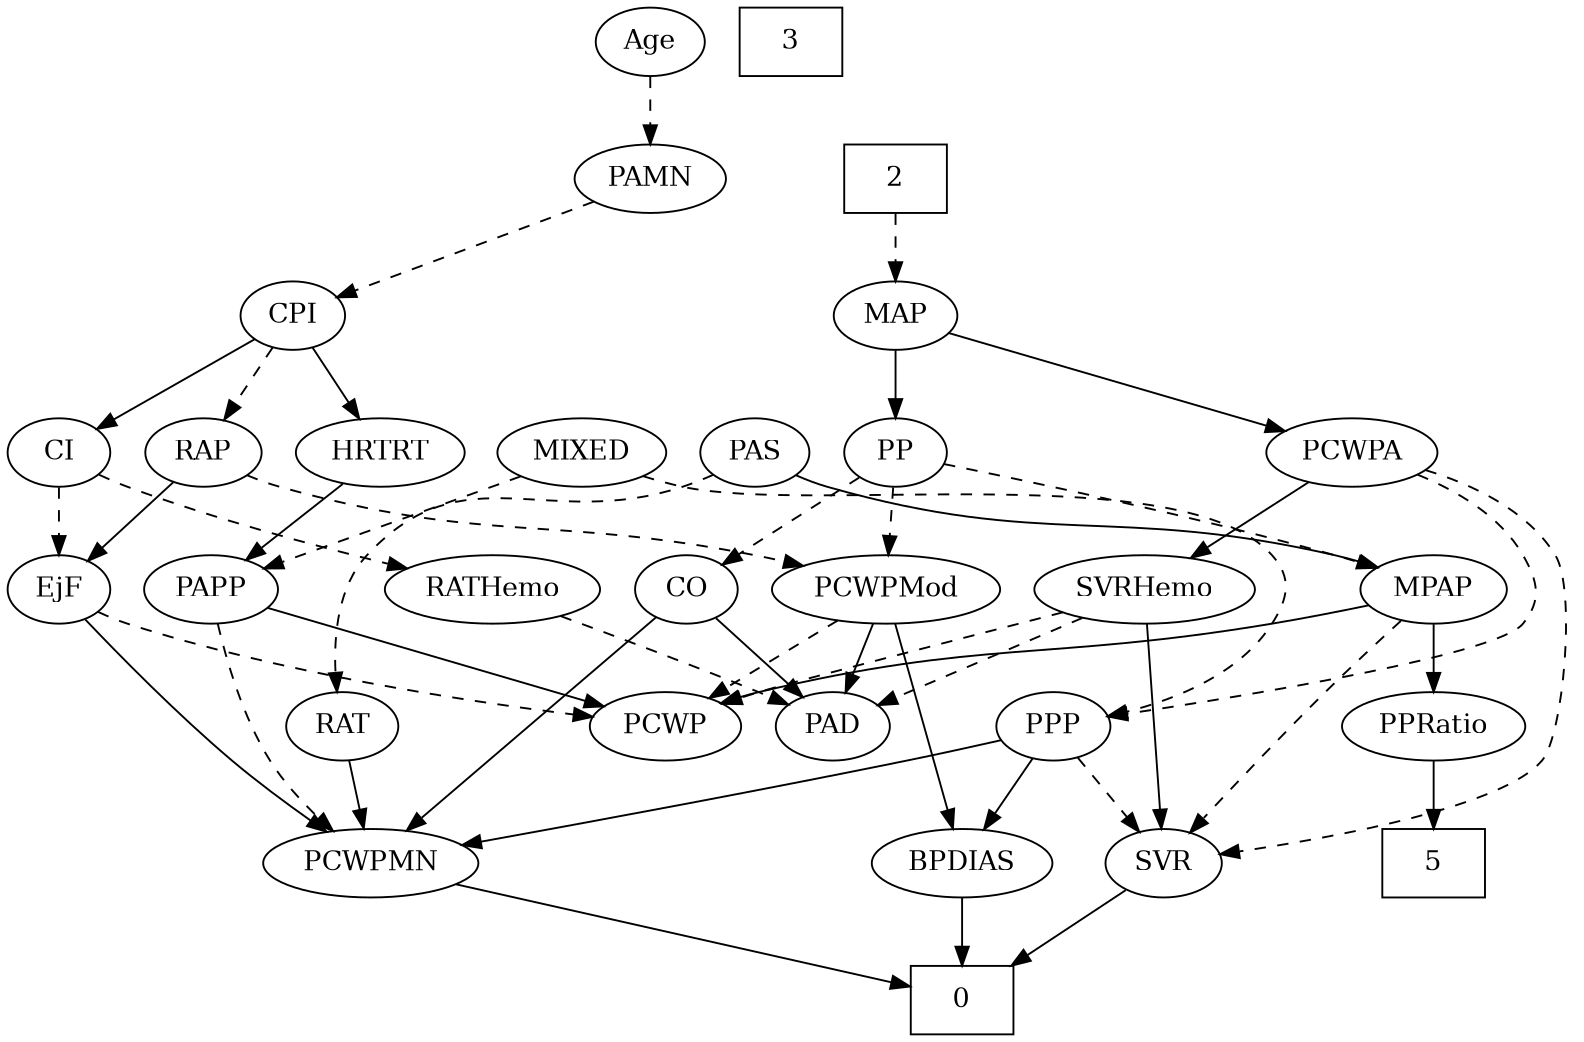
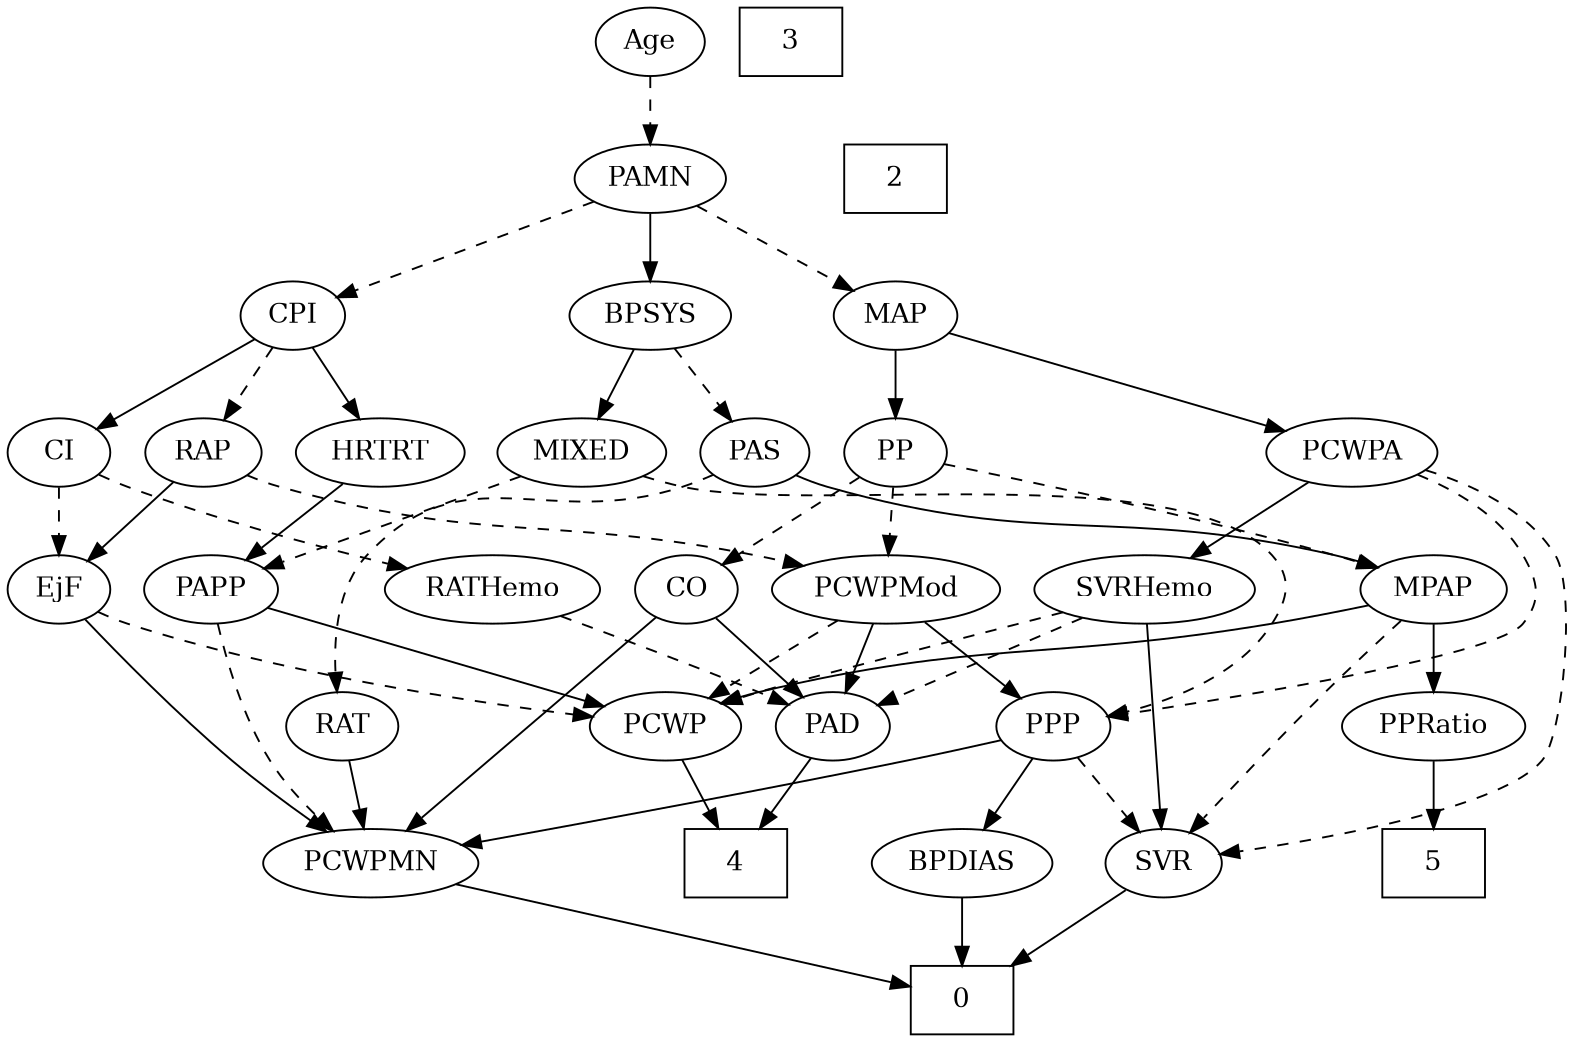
(896, 238) -> (767, 244)
none -> (650, 316)
(921, 717) -> (965, 654)
none -> (736, 863)
